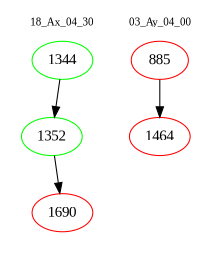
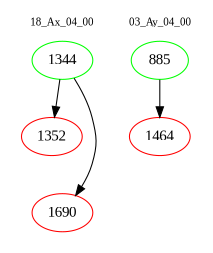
(62, 23) -> (62, 23)
(160, 60) -> (160, 60)
(52, 137) -> (52, 137)
(56, 169) -> (95, 132)
